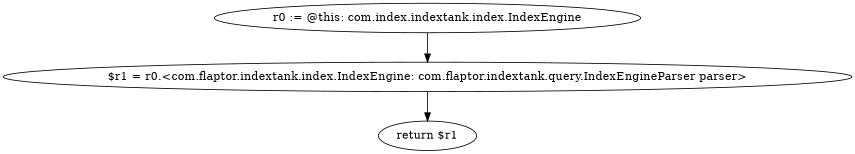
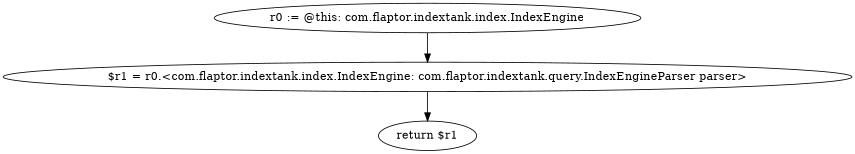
(428, 18) -> (428, 18)
